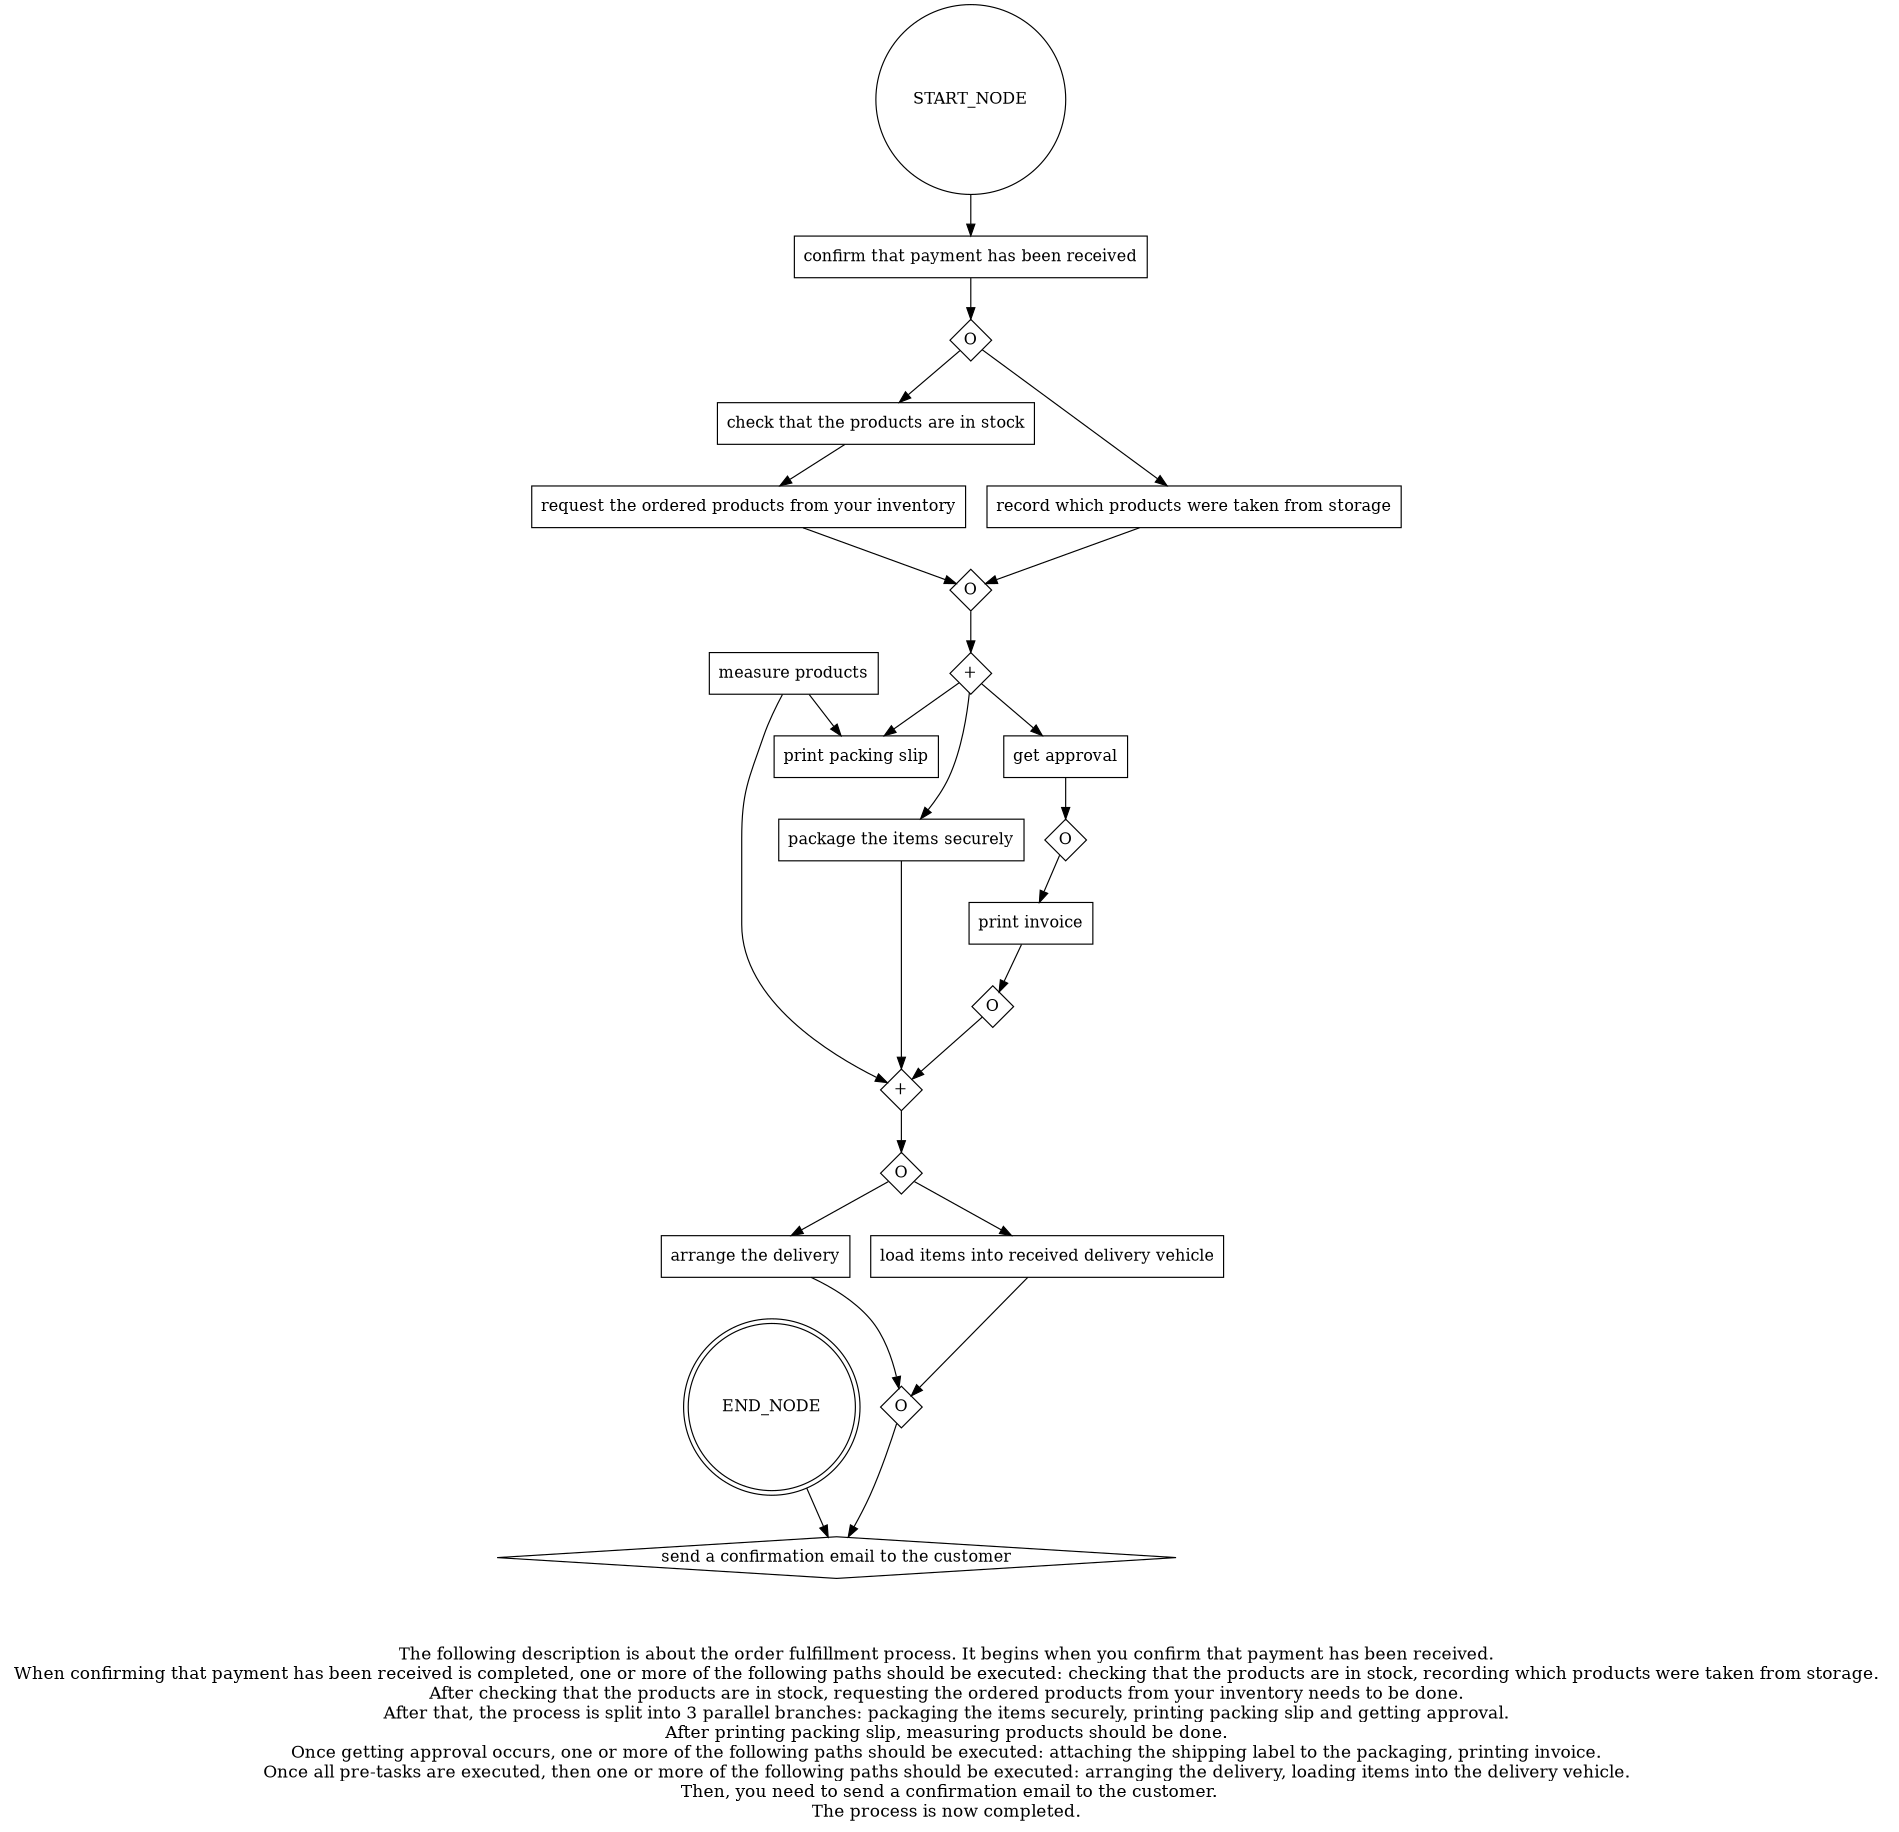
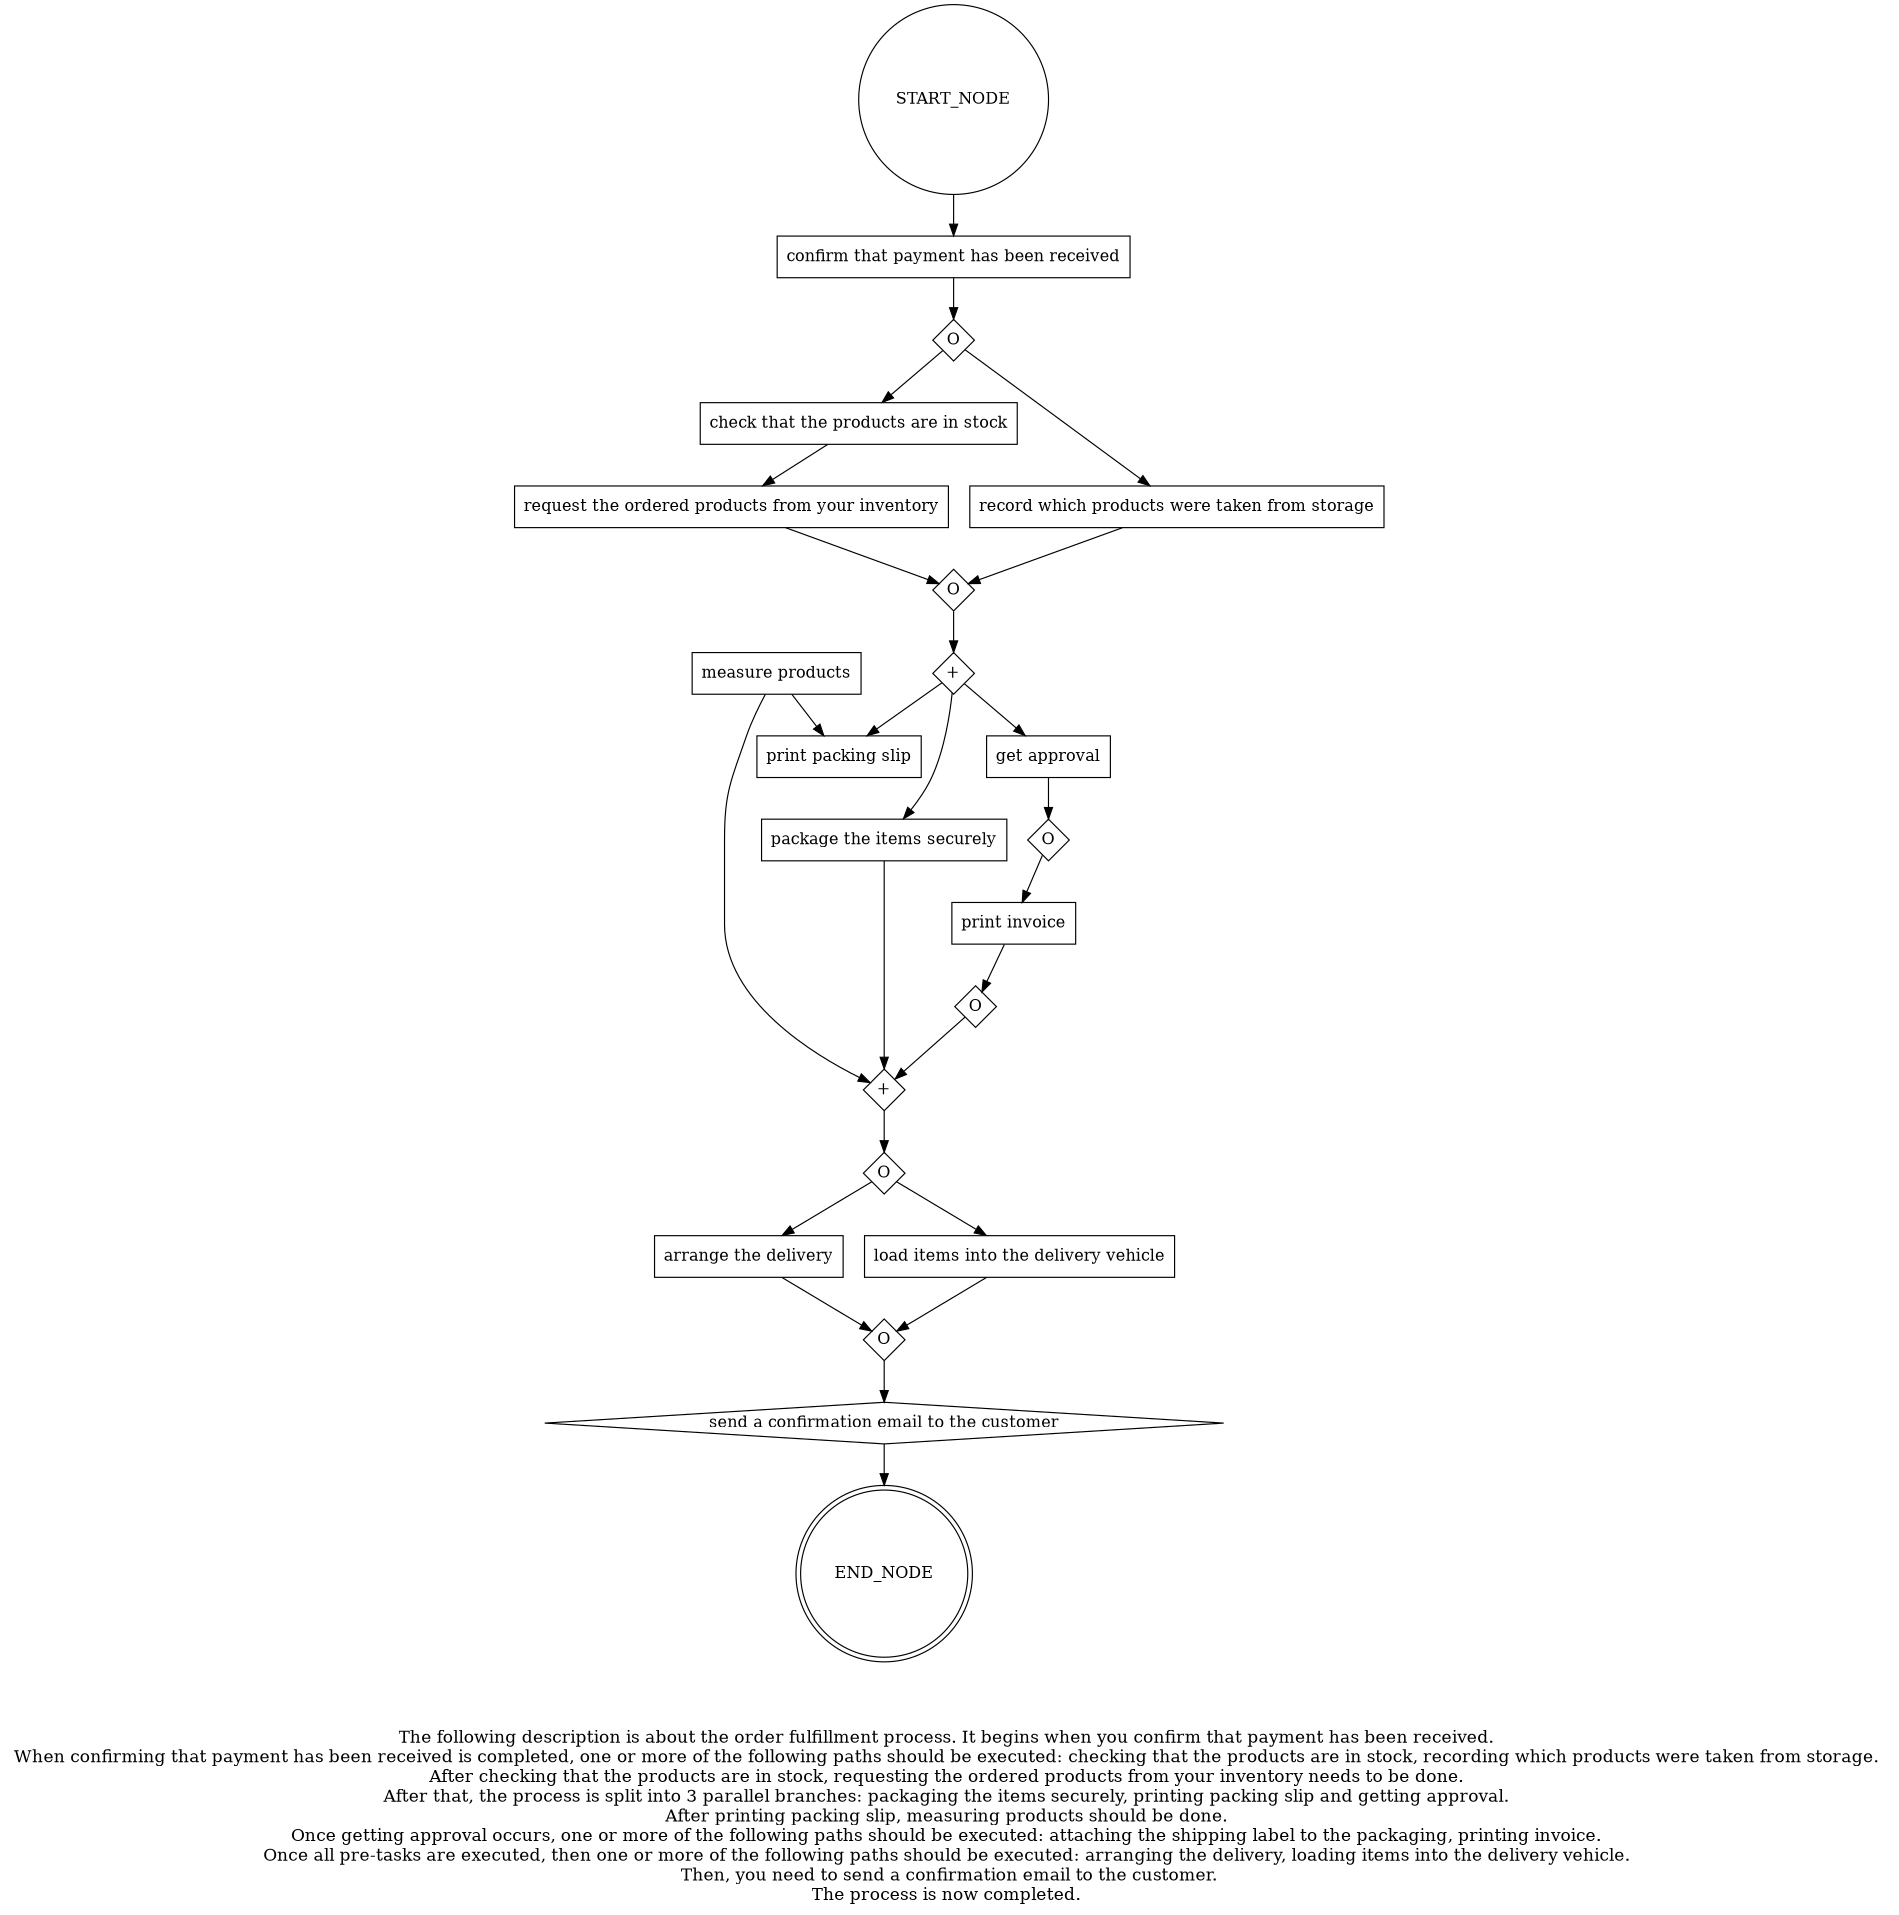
(1047, 1256) -> (1020, 1256)
(815, 1507) -> (884, 1459)
